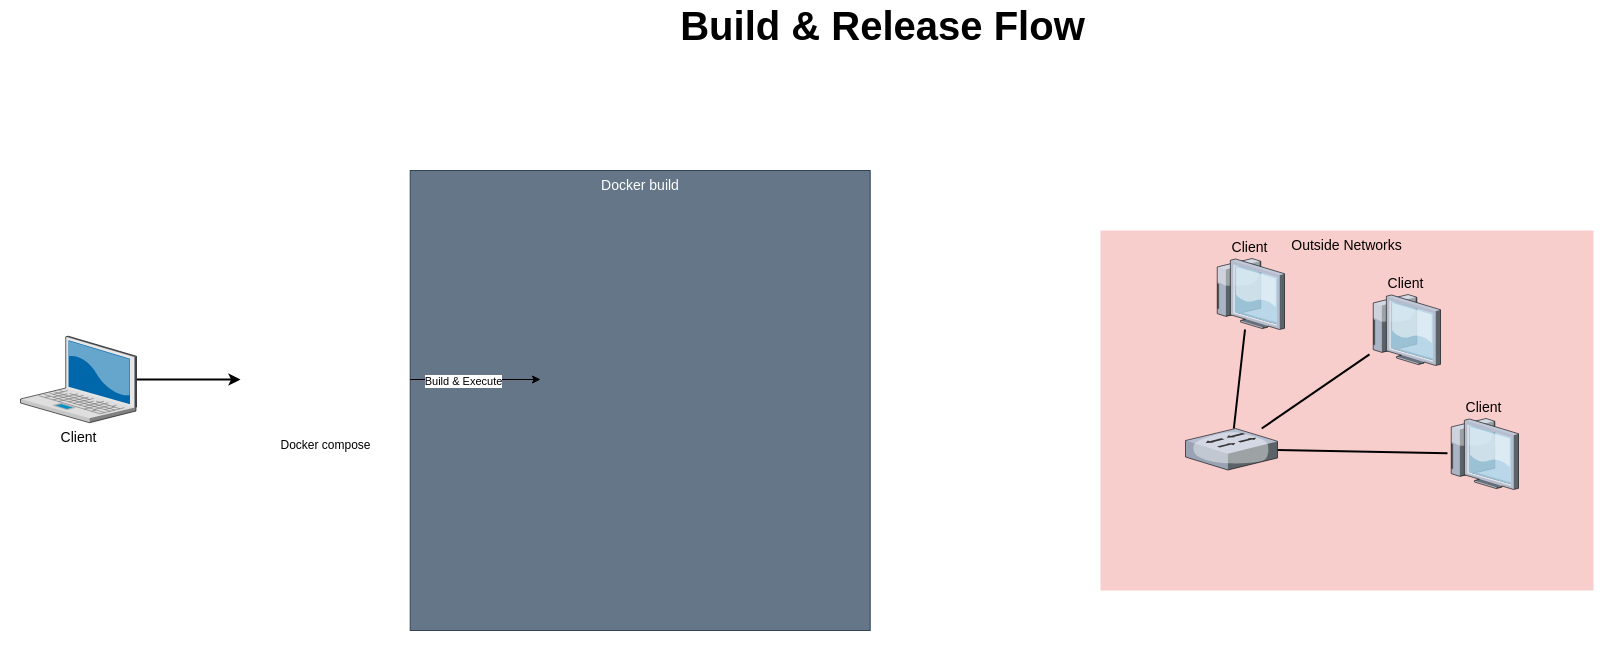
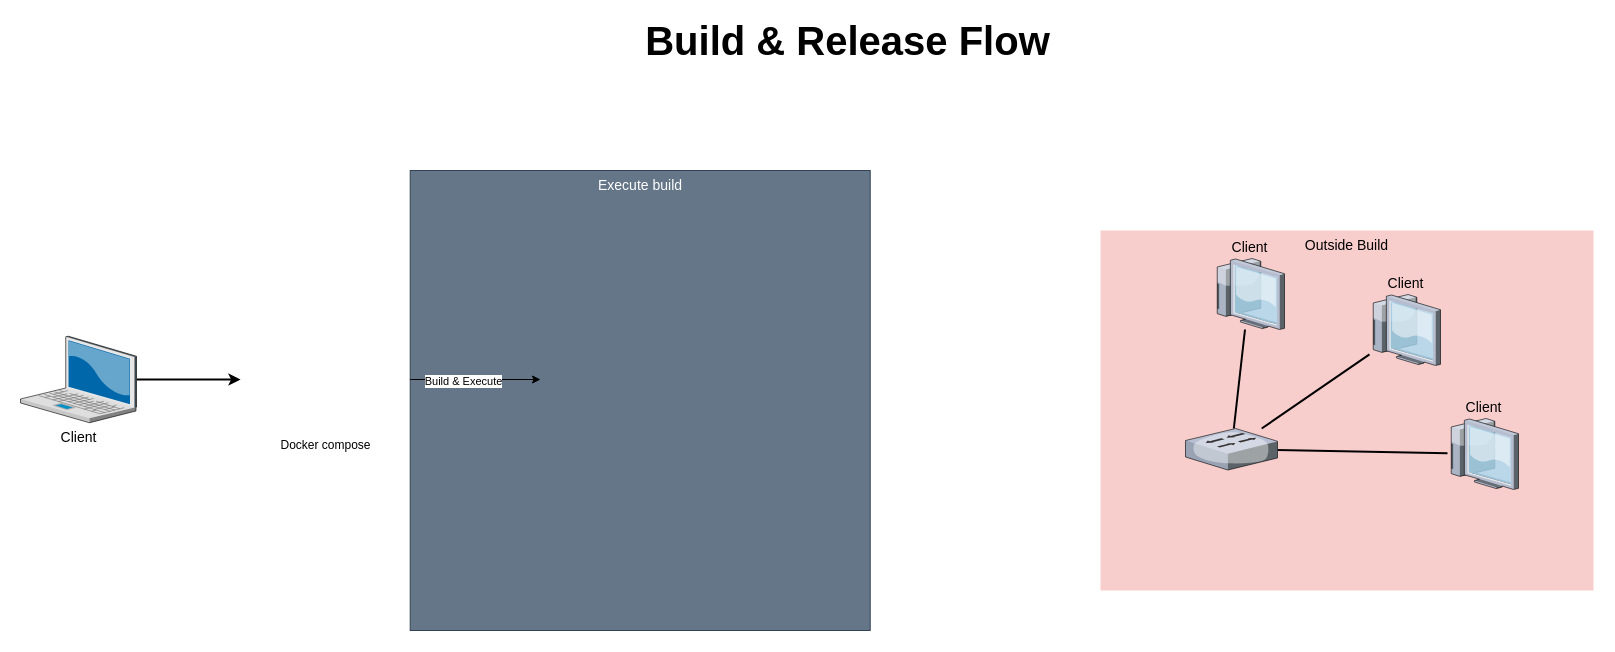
(882, 26) -> (847, 41)
(641, 186) -> (641, 186)
(1347, 246) -> (1347, 246)
